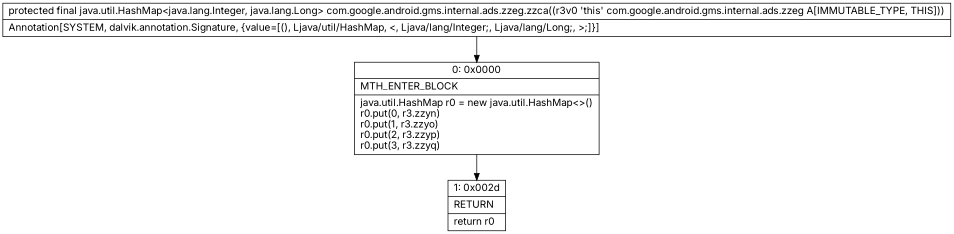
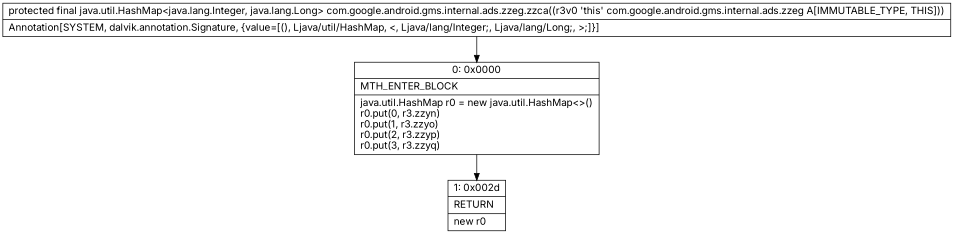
(474, 222) -> (470, 222)
